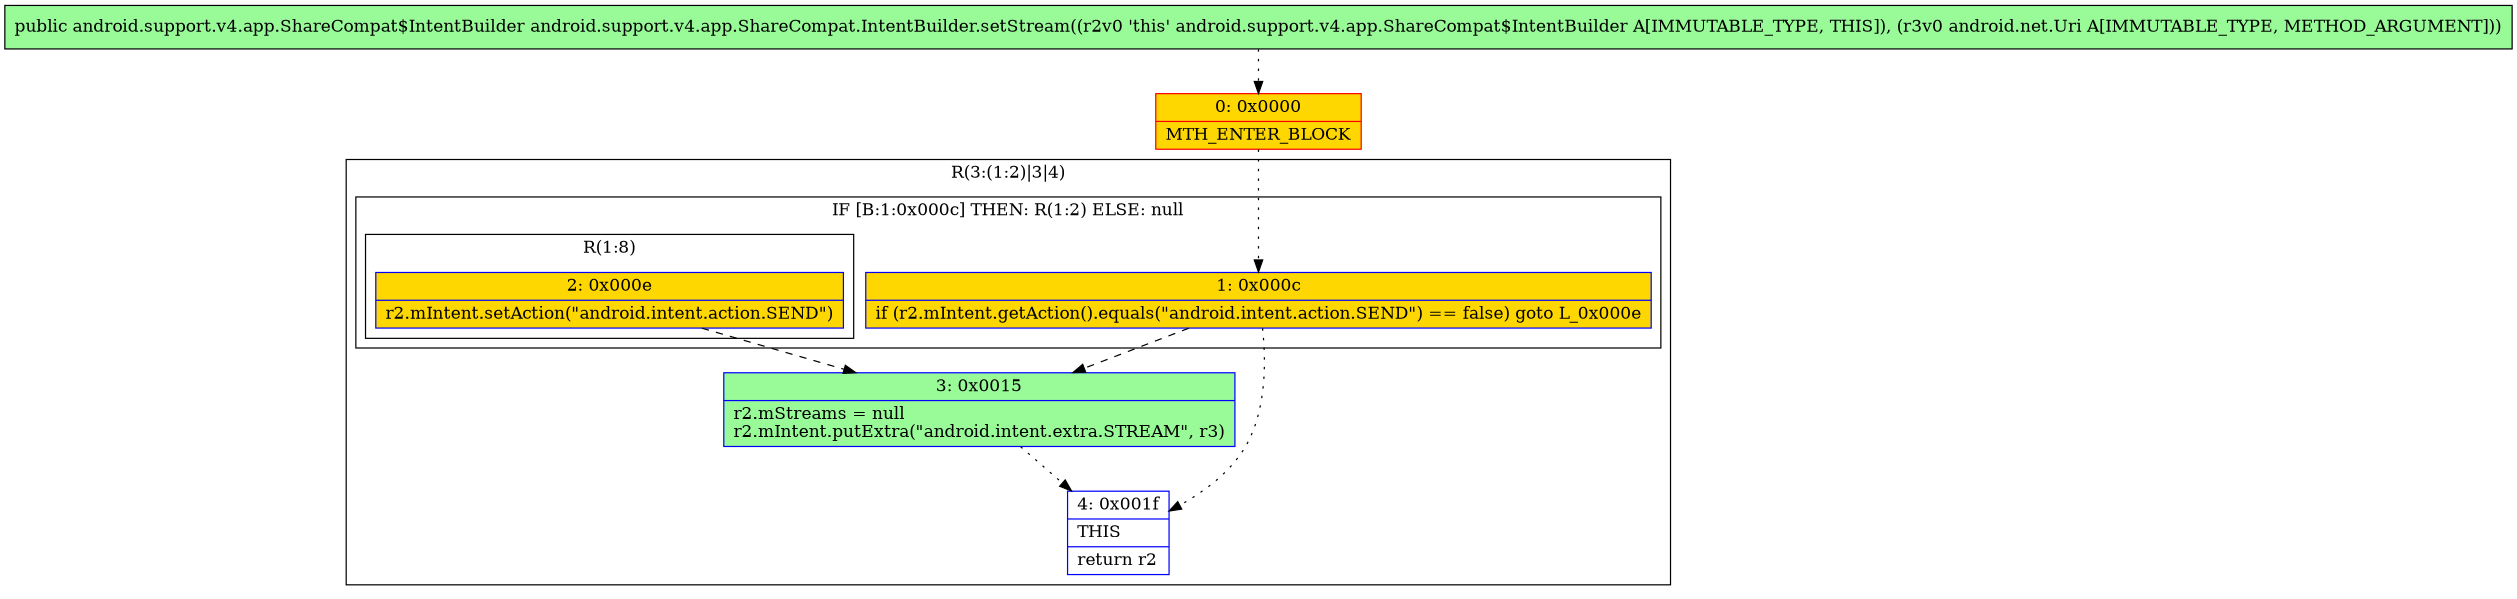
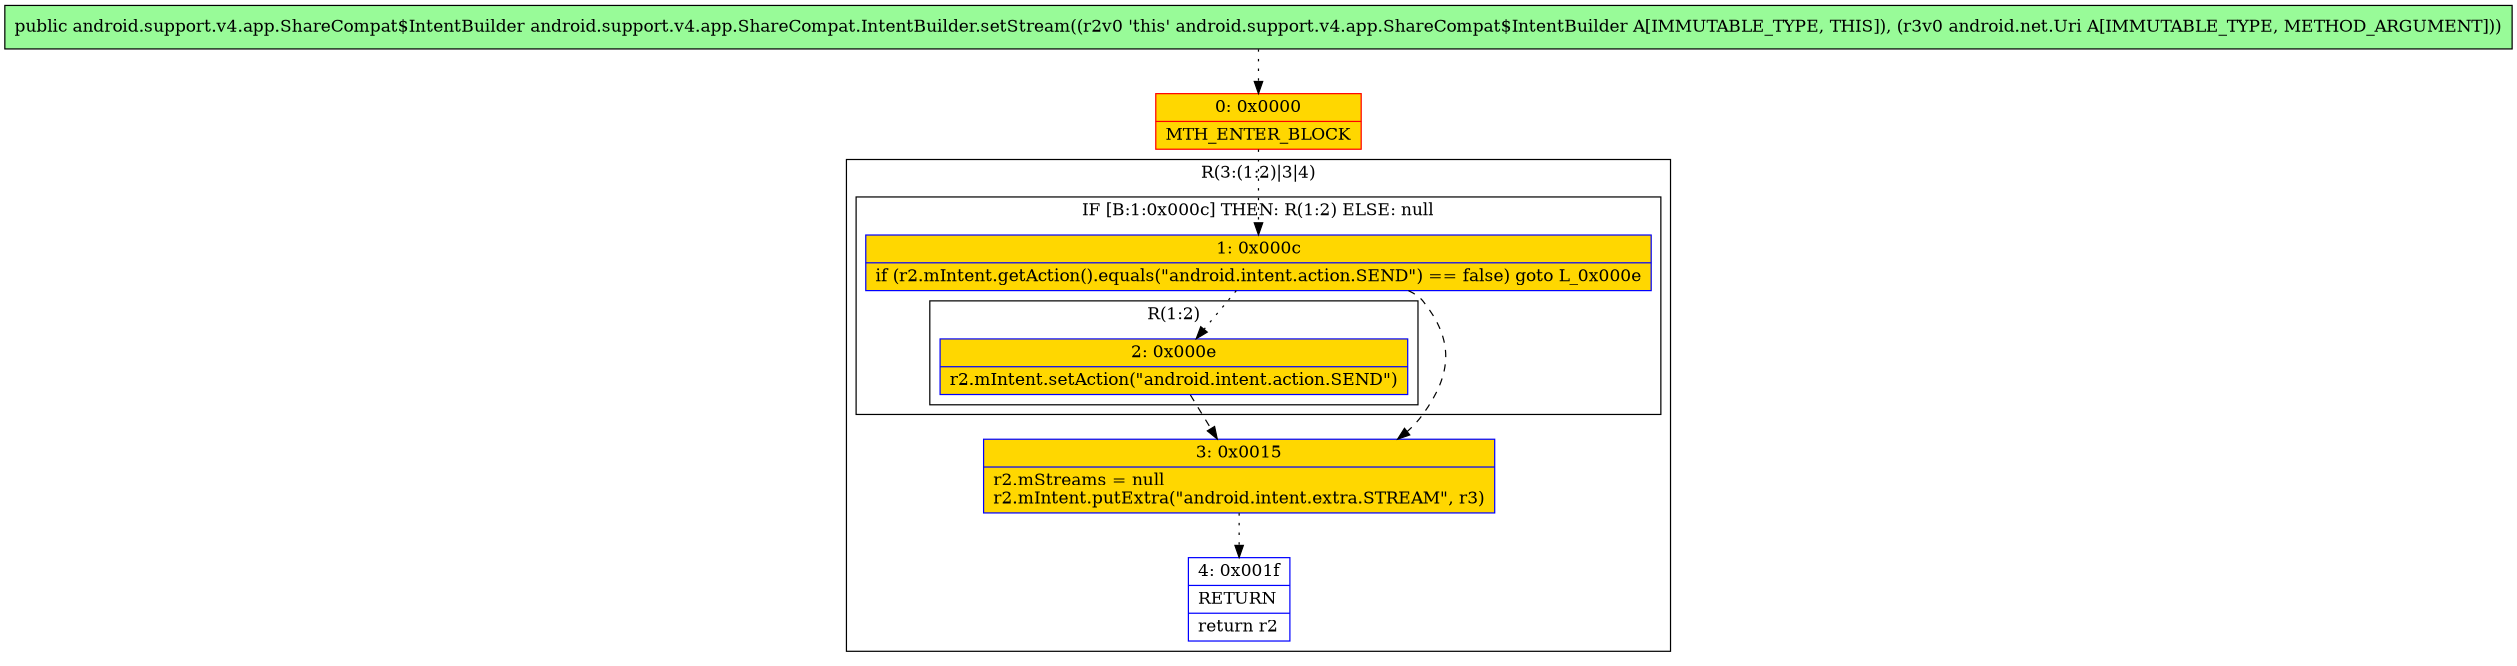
(610, 248) -> (1174, 315)
(979, 410) -> (1239, 476)
(1253, 432) -> (1220, 310)
(1100, 532) -> (1237, 599)
